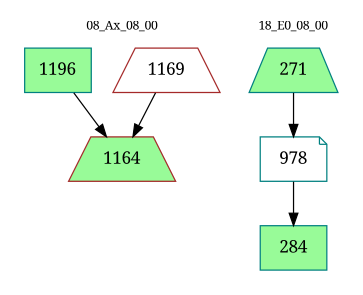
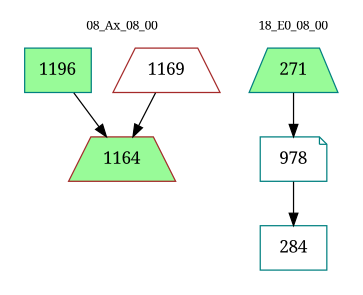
(294, 248) -> (294, 248)
